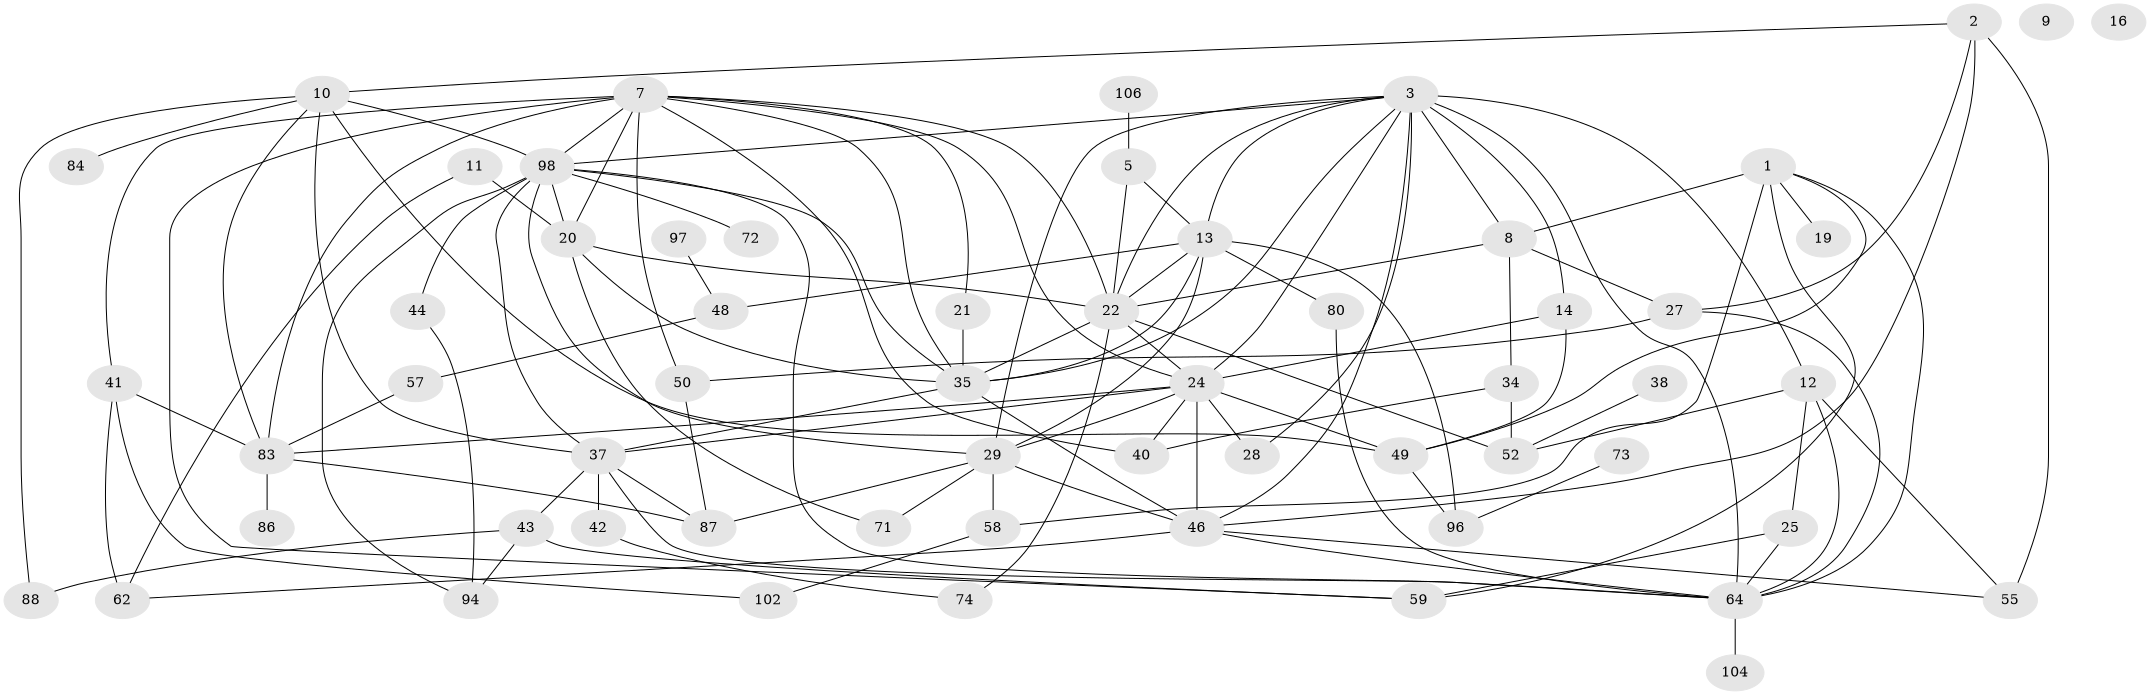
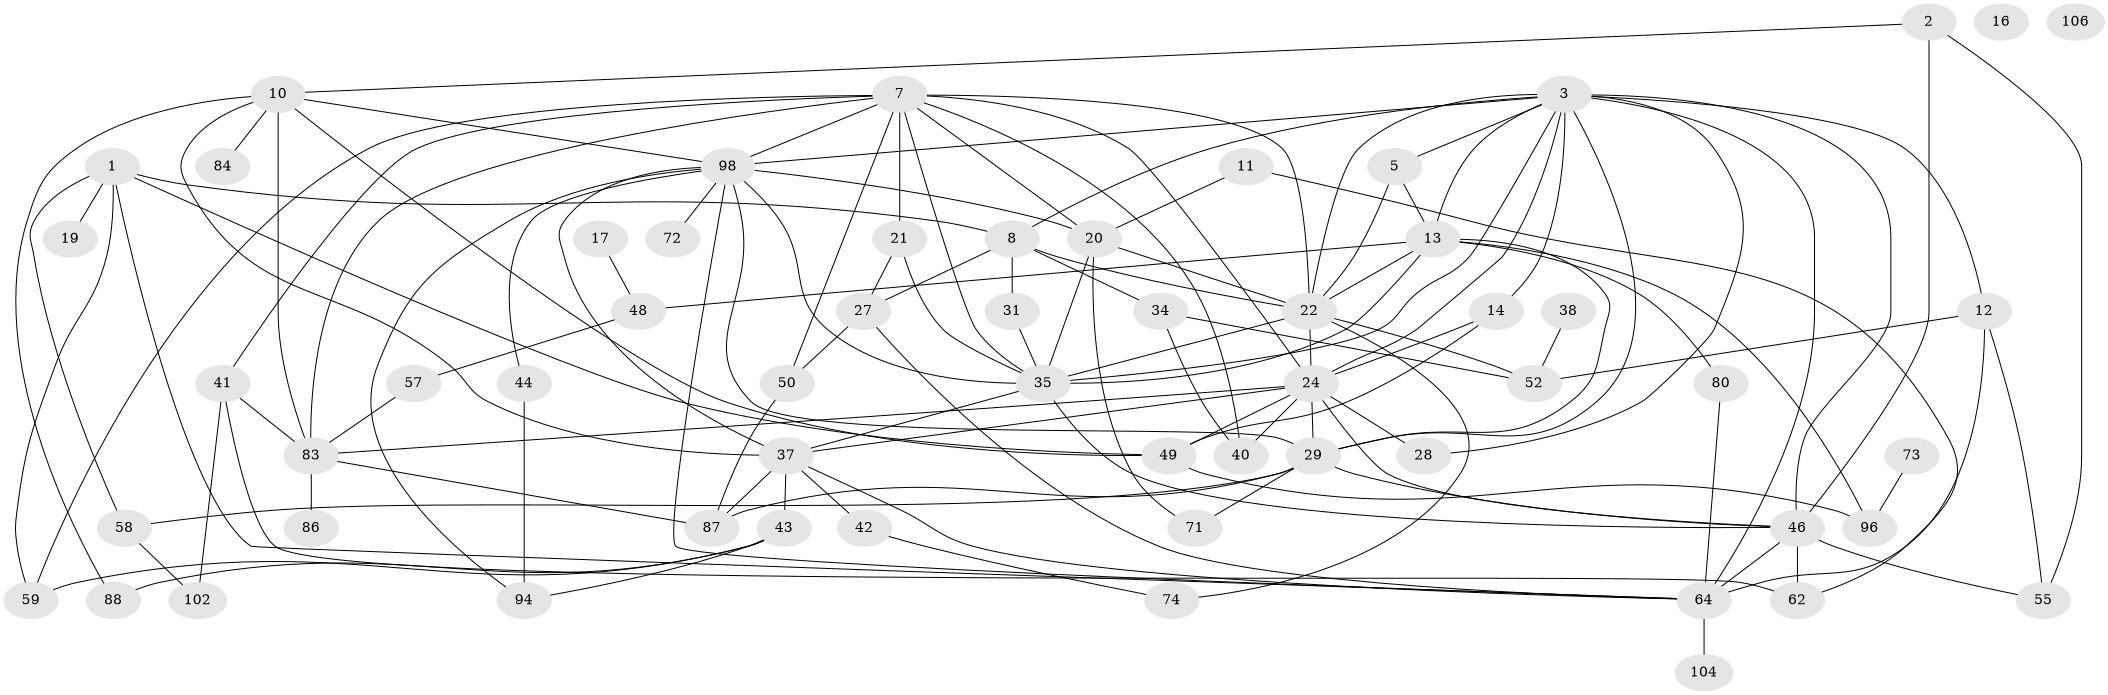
(2046, 22) -> none
(1129, 138) -> (1480, 131)
(1893, 220) -> (882, 275)
(679, 239) -> (600, 239)
none -> (1012, 311)
(1790, 528) -> none
